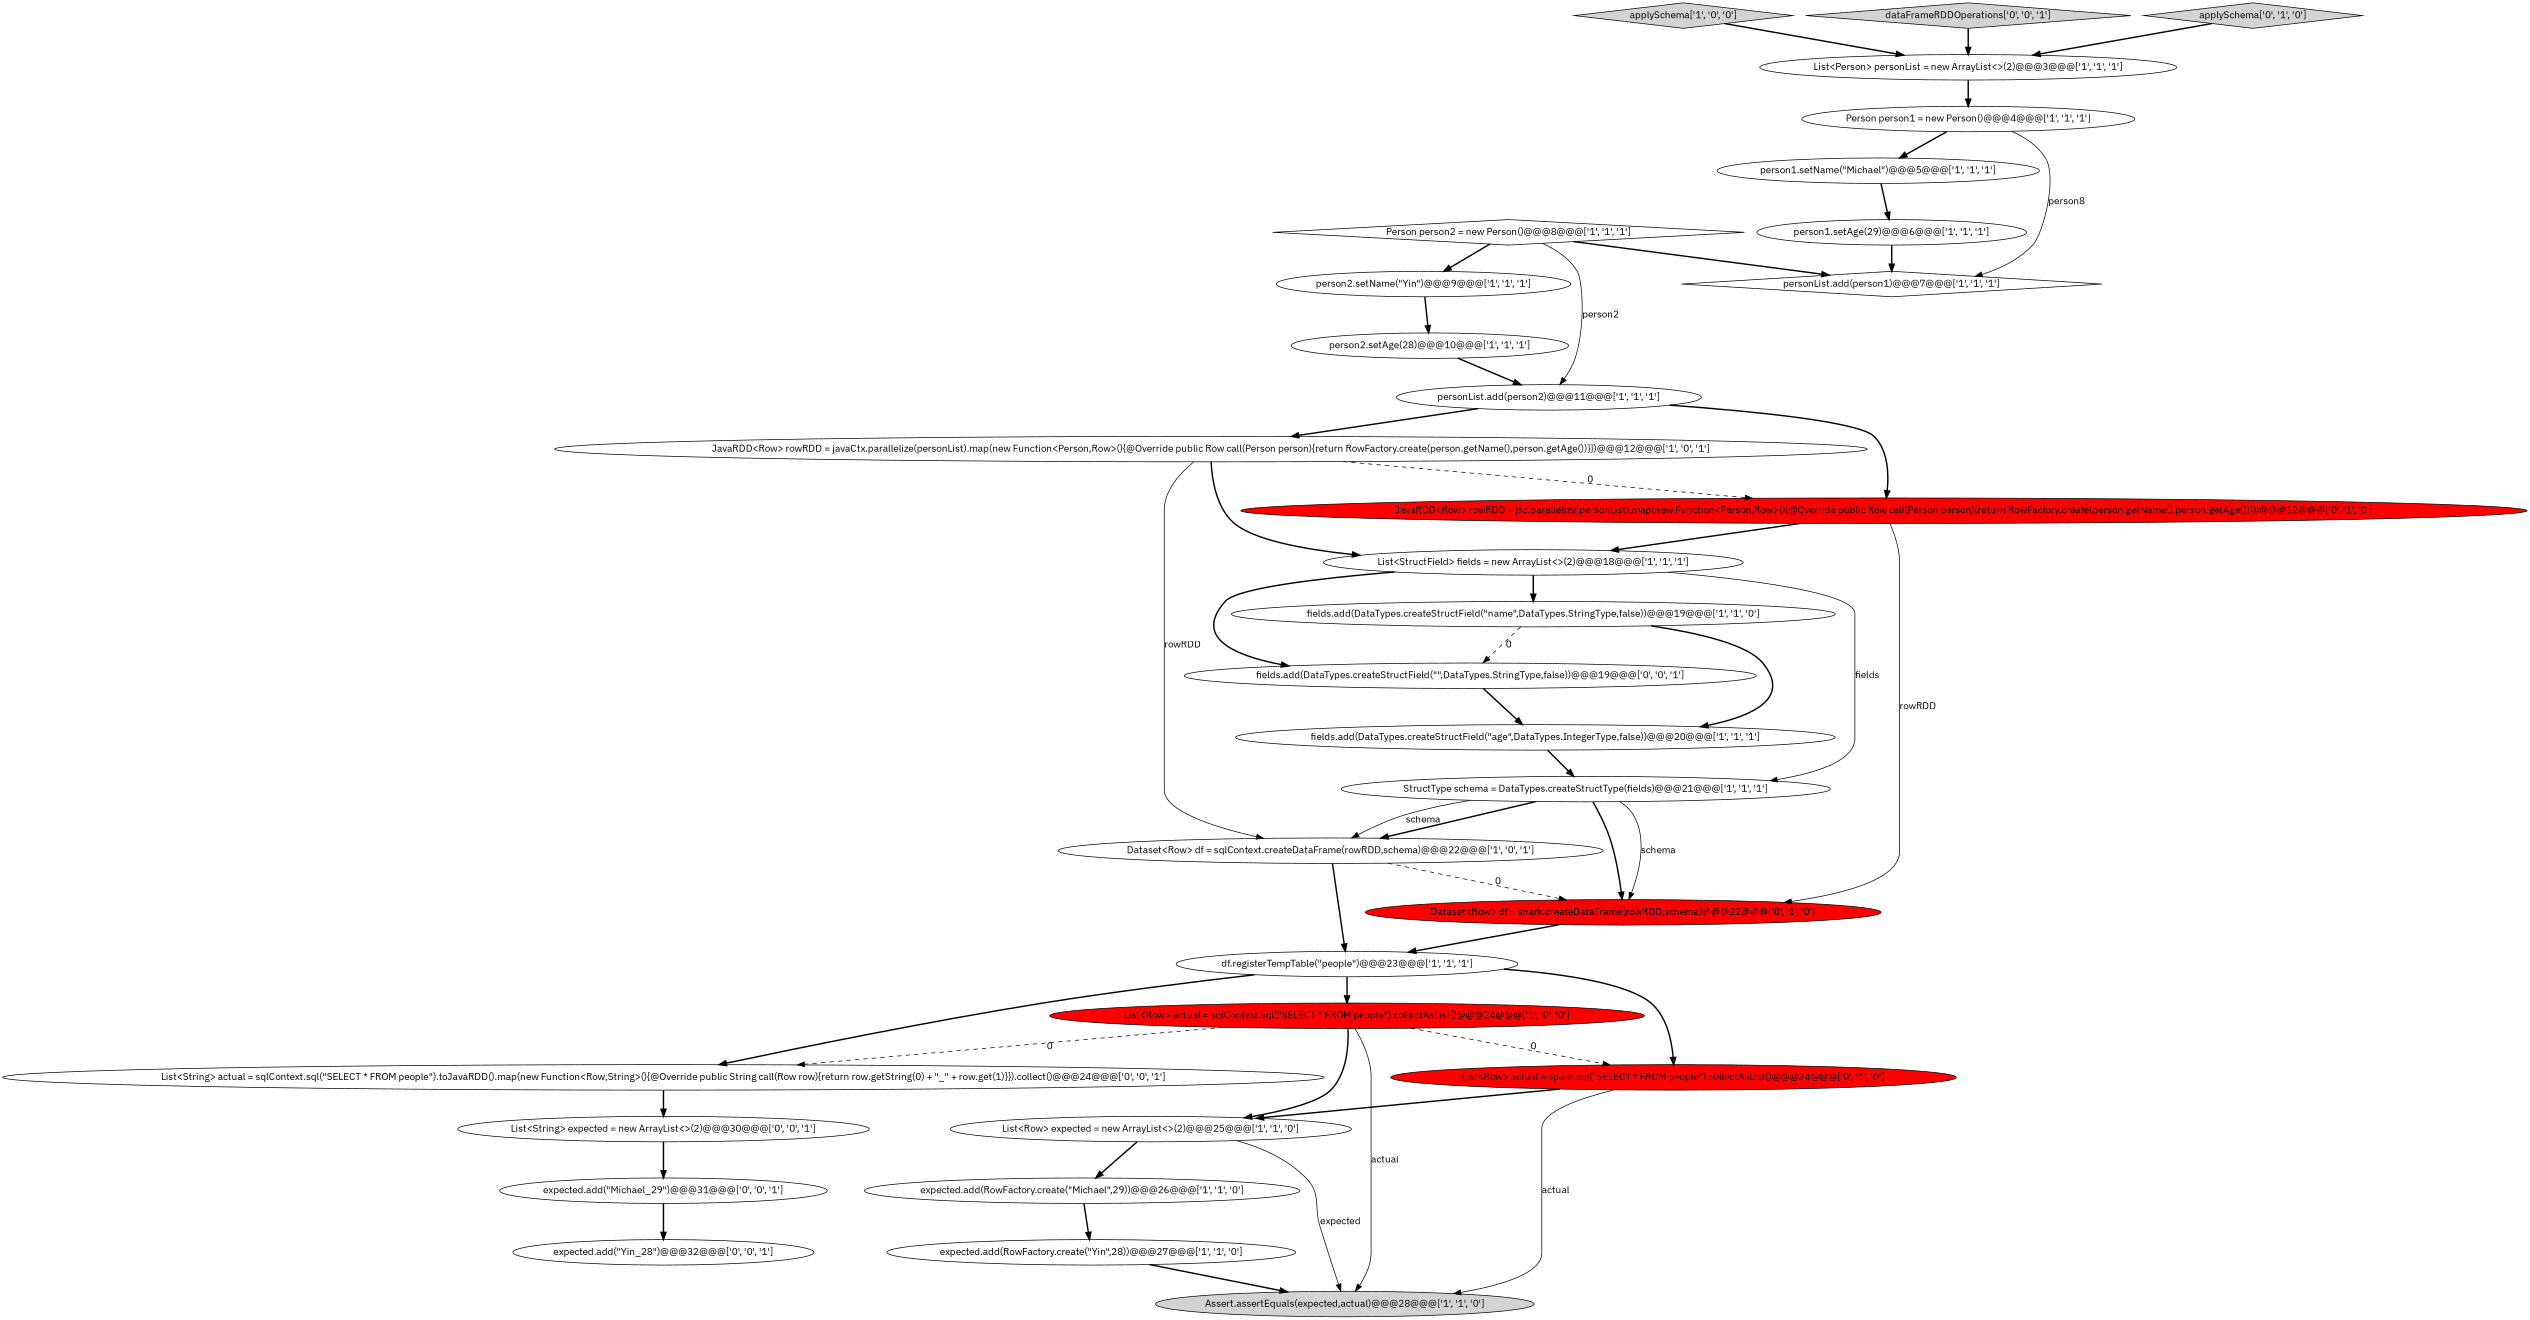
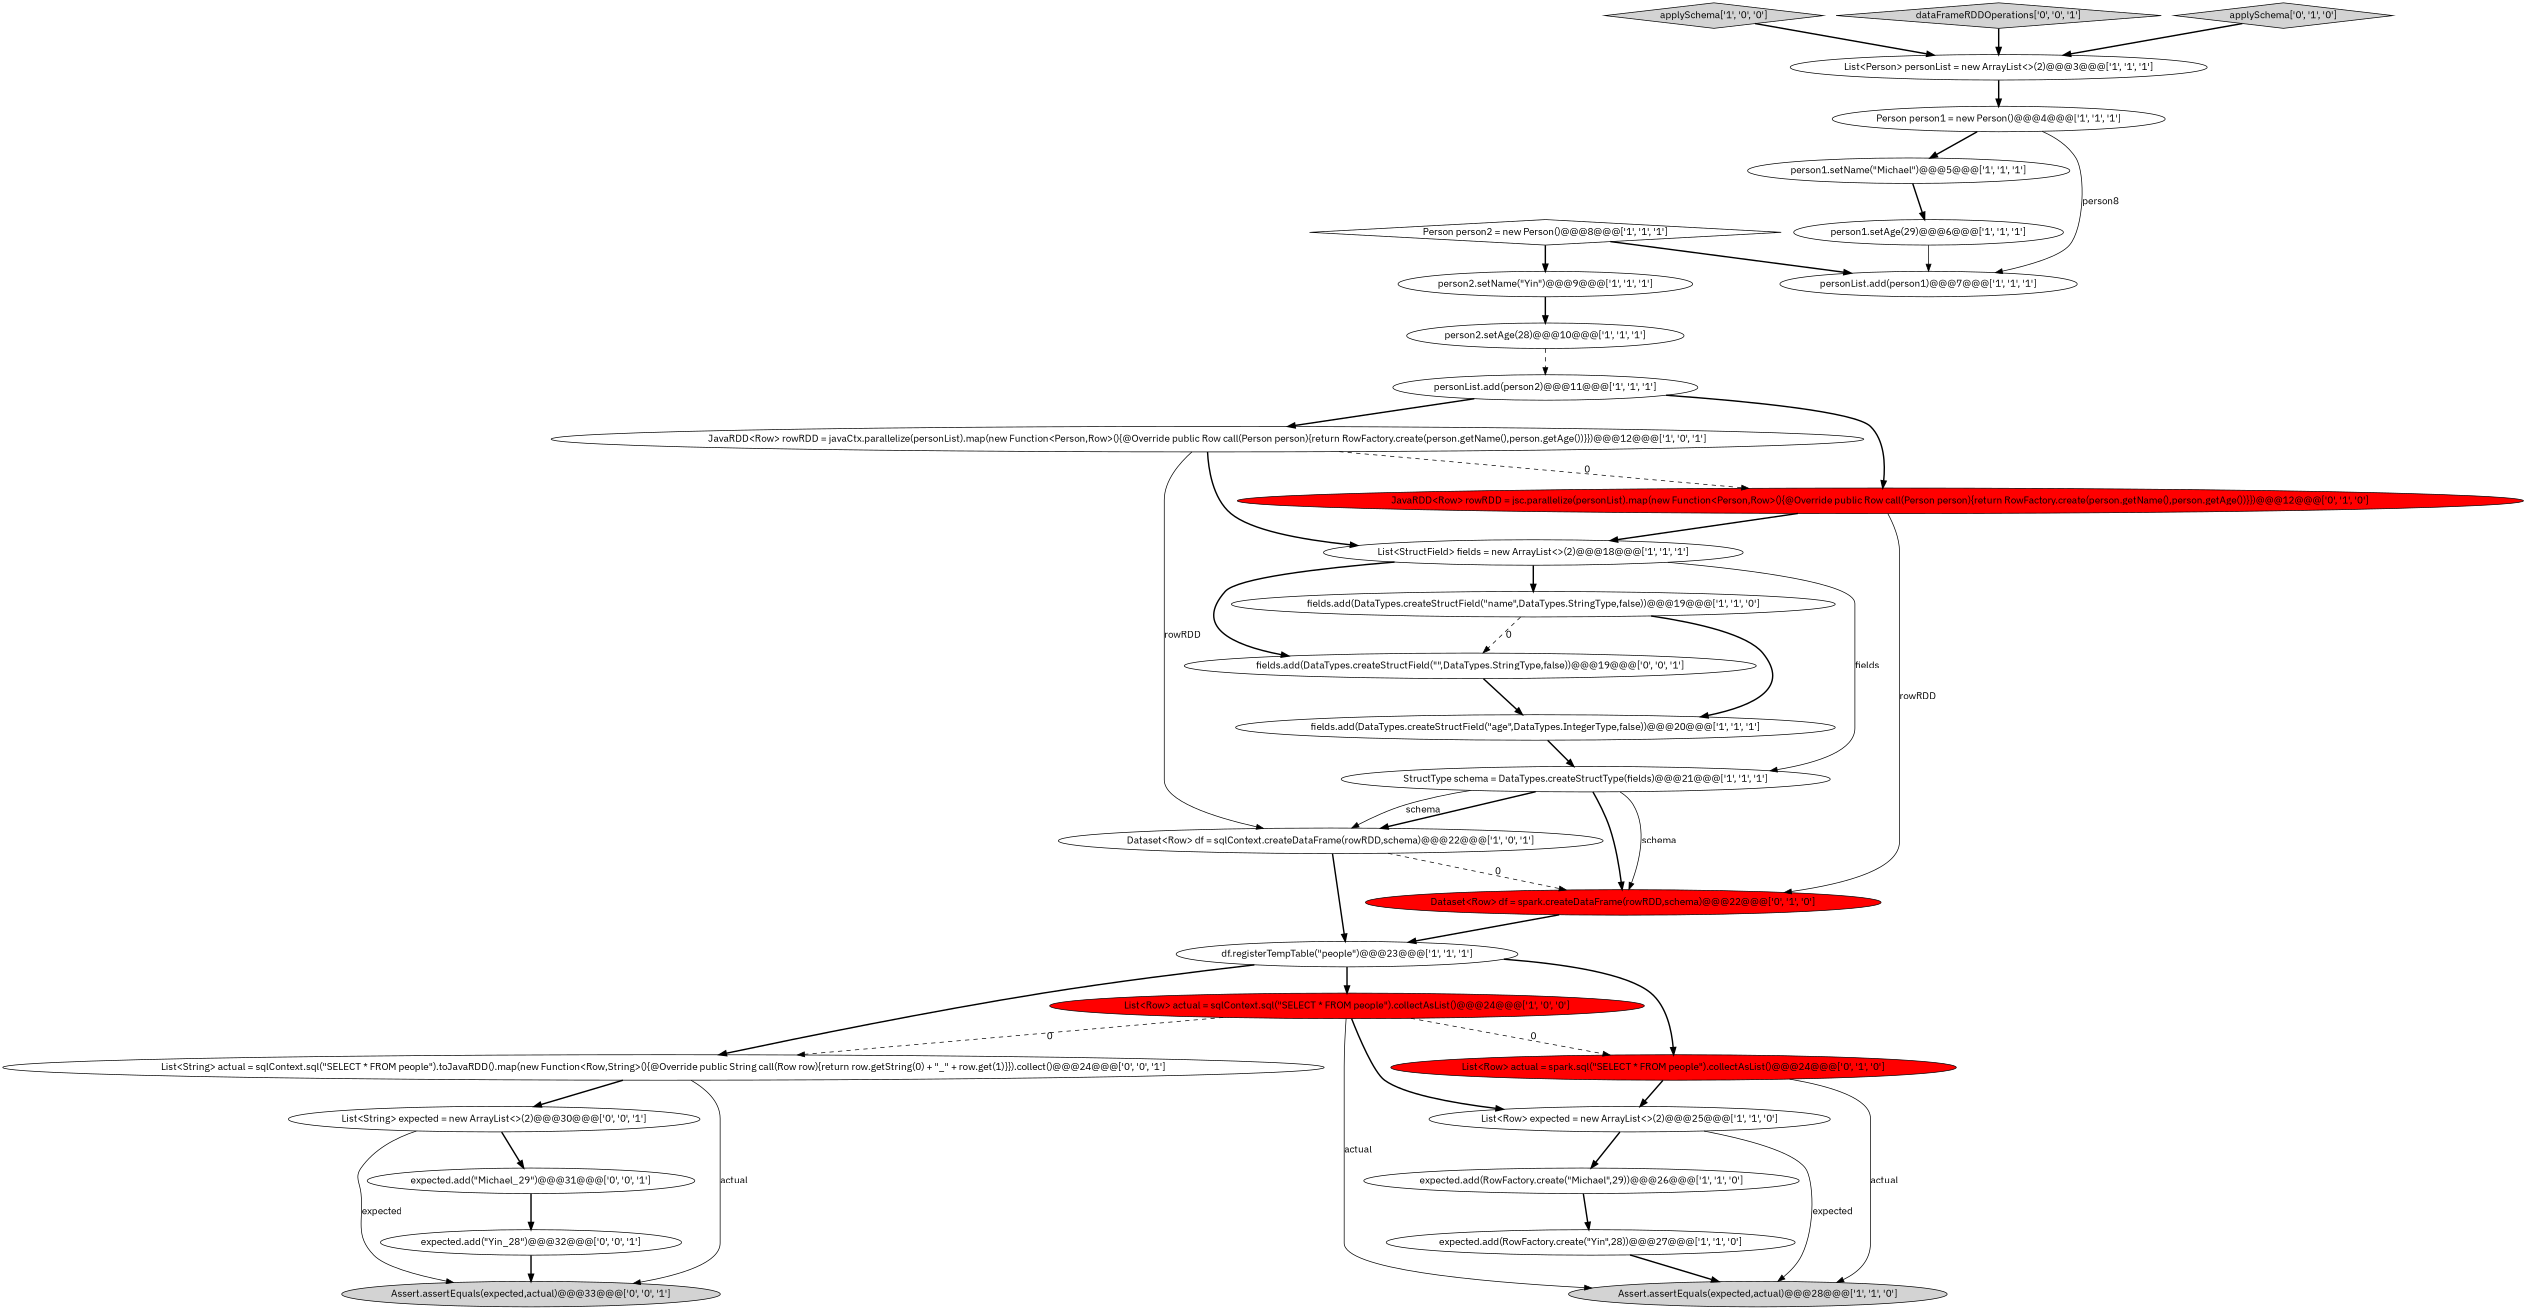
(1892, 255) -> (1929, 255)
(1892, 284) -> (1929, 284)
(1582, 304) -> none
(1486, 370) -> (1545, 358)
none -> (531, 1294)
